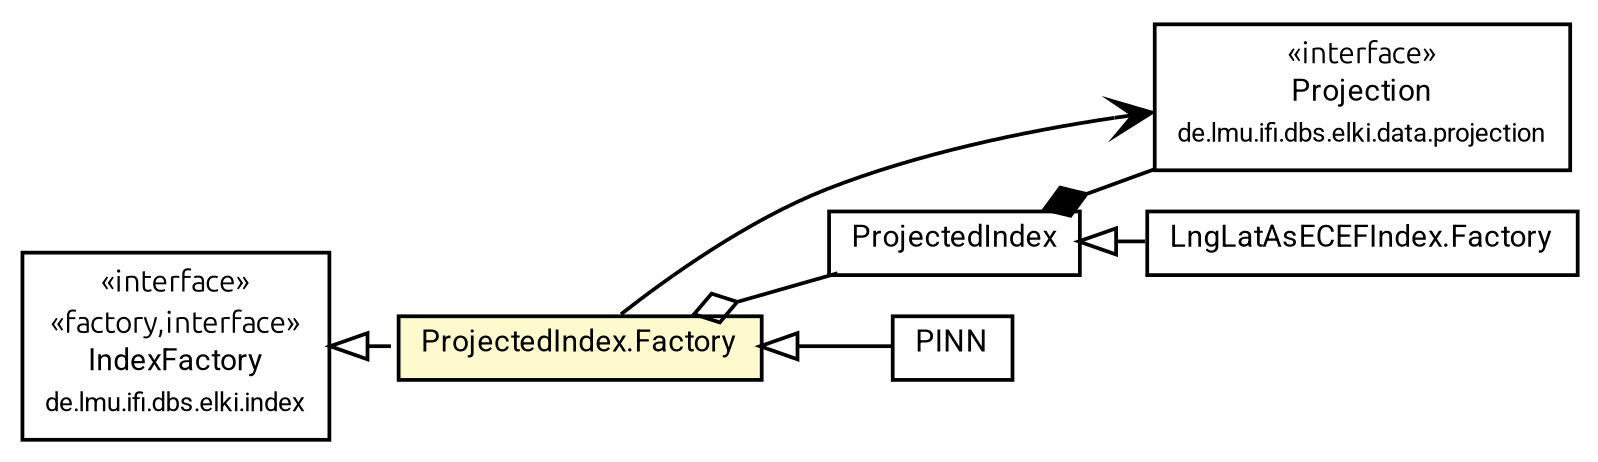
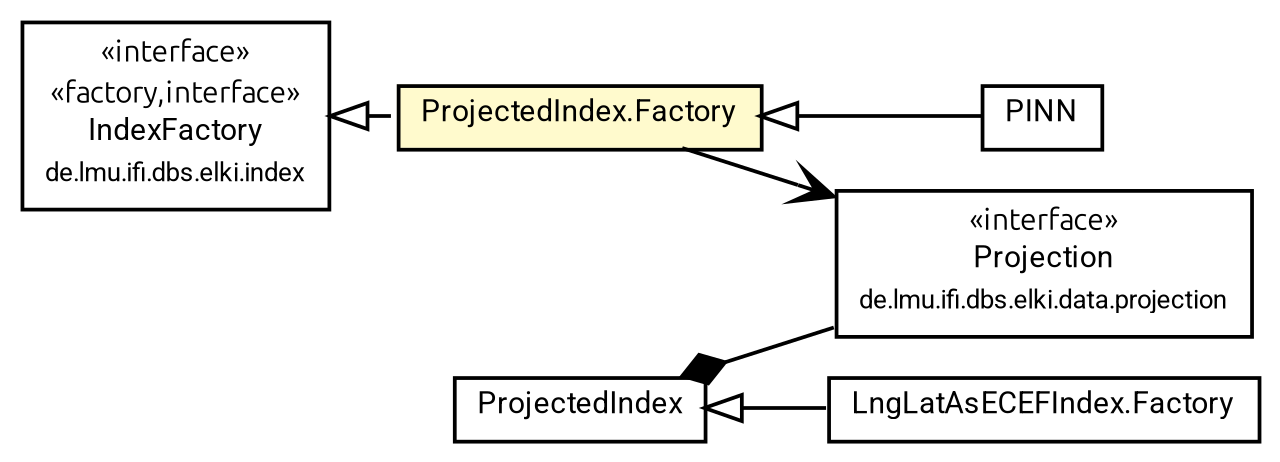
(788, 287) -> none
